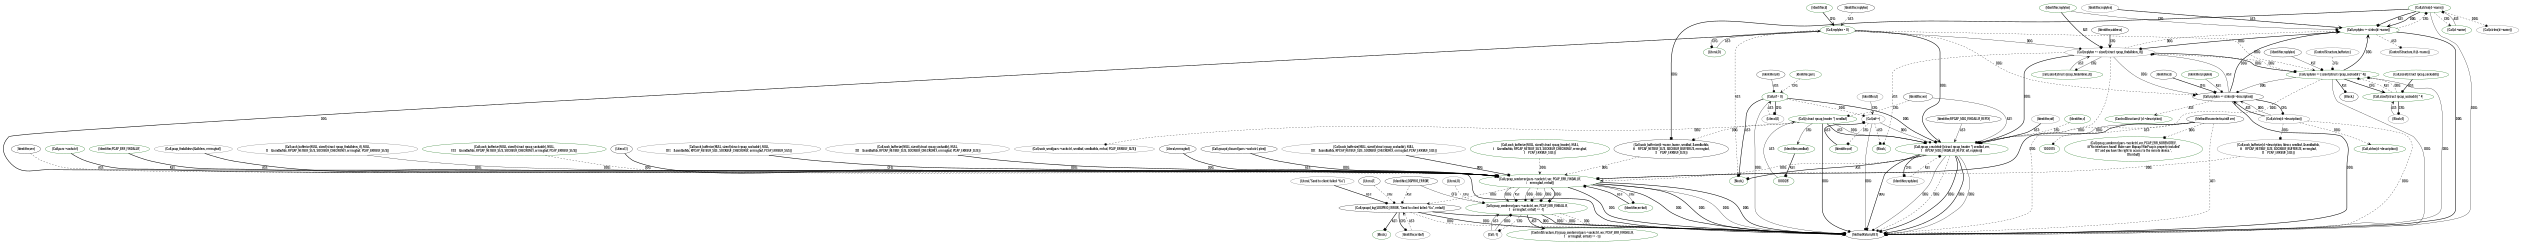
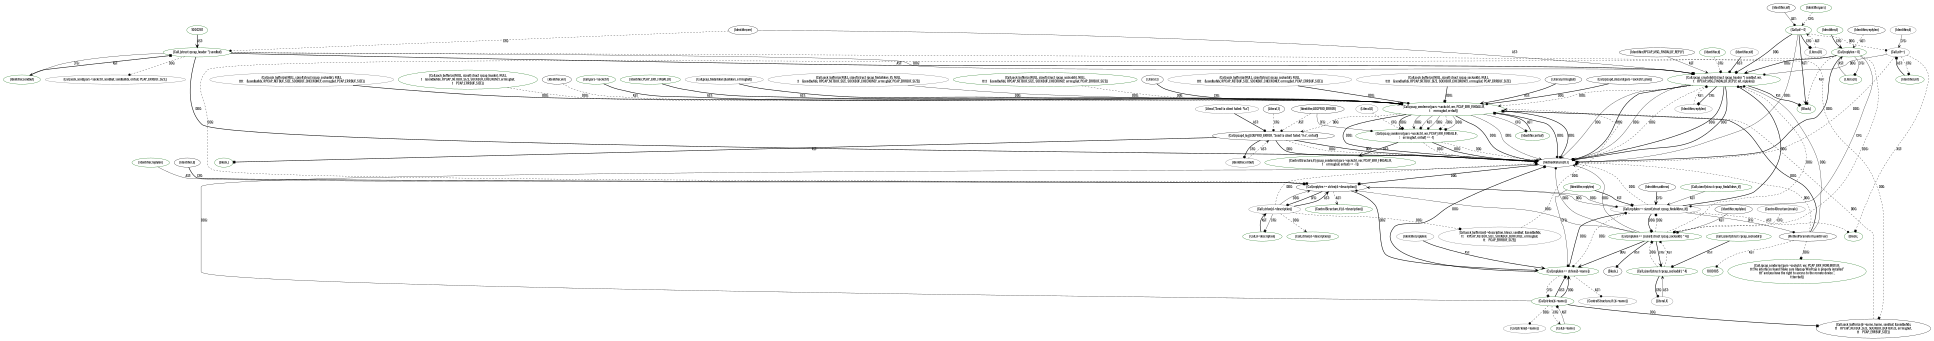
(2030, 41) -> (1860, 136)
(2333, 52) -> (1781, 209)
(2247, 59) -> (1656, 224)
(2089, 63) -> (1740, 220)
(2229, 75) -> (1579, 198)
(2398, 119) -> (1662, 301)
(1765, 145) -> (197, 40)
(2049, 149) -> (1713, 271)
(1791, 163) -> (99, 63)
(1865, 176) -> (1771, 151)
(2213, 181) -> (1807, 198)
(2032, 182) -> (1617, 178)
(2216, 227) -> (1450, 174)
(1493, 235) -> none
none -> (1262, 237)
